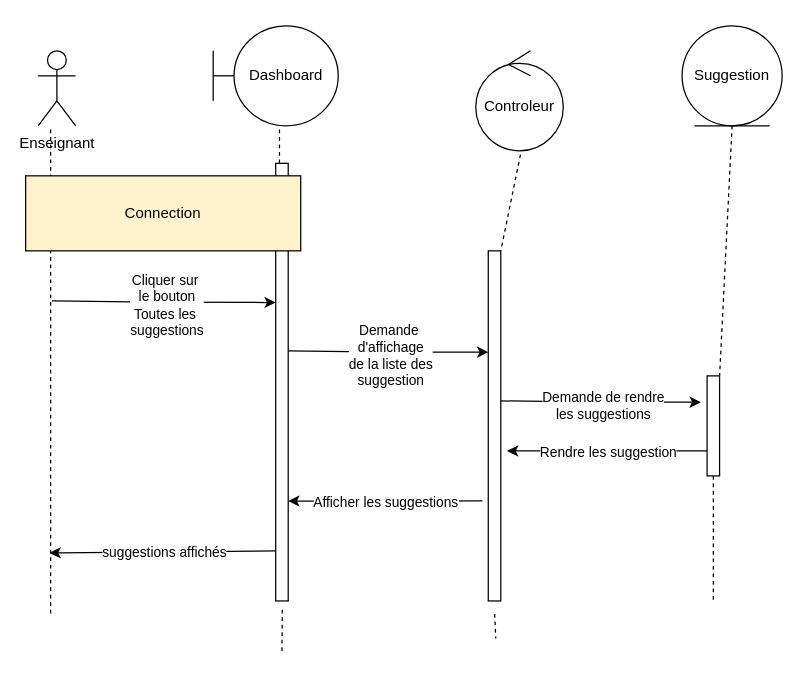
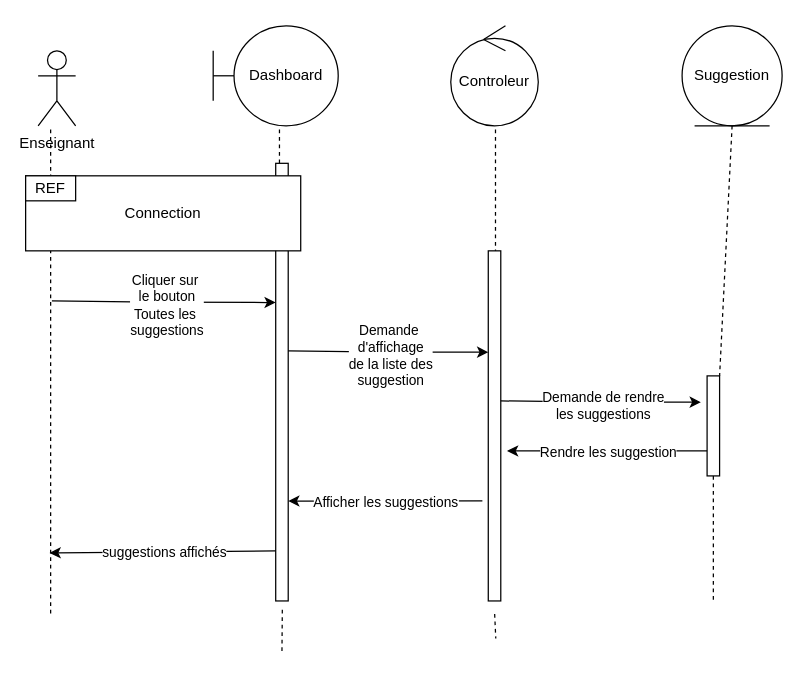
(519, 101) -> (494, 76)
none -> (51, 188)
(163, 213) -> (163, 213)
